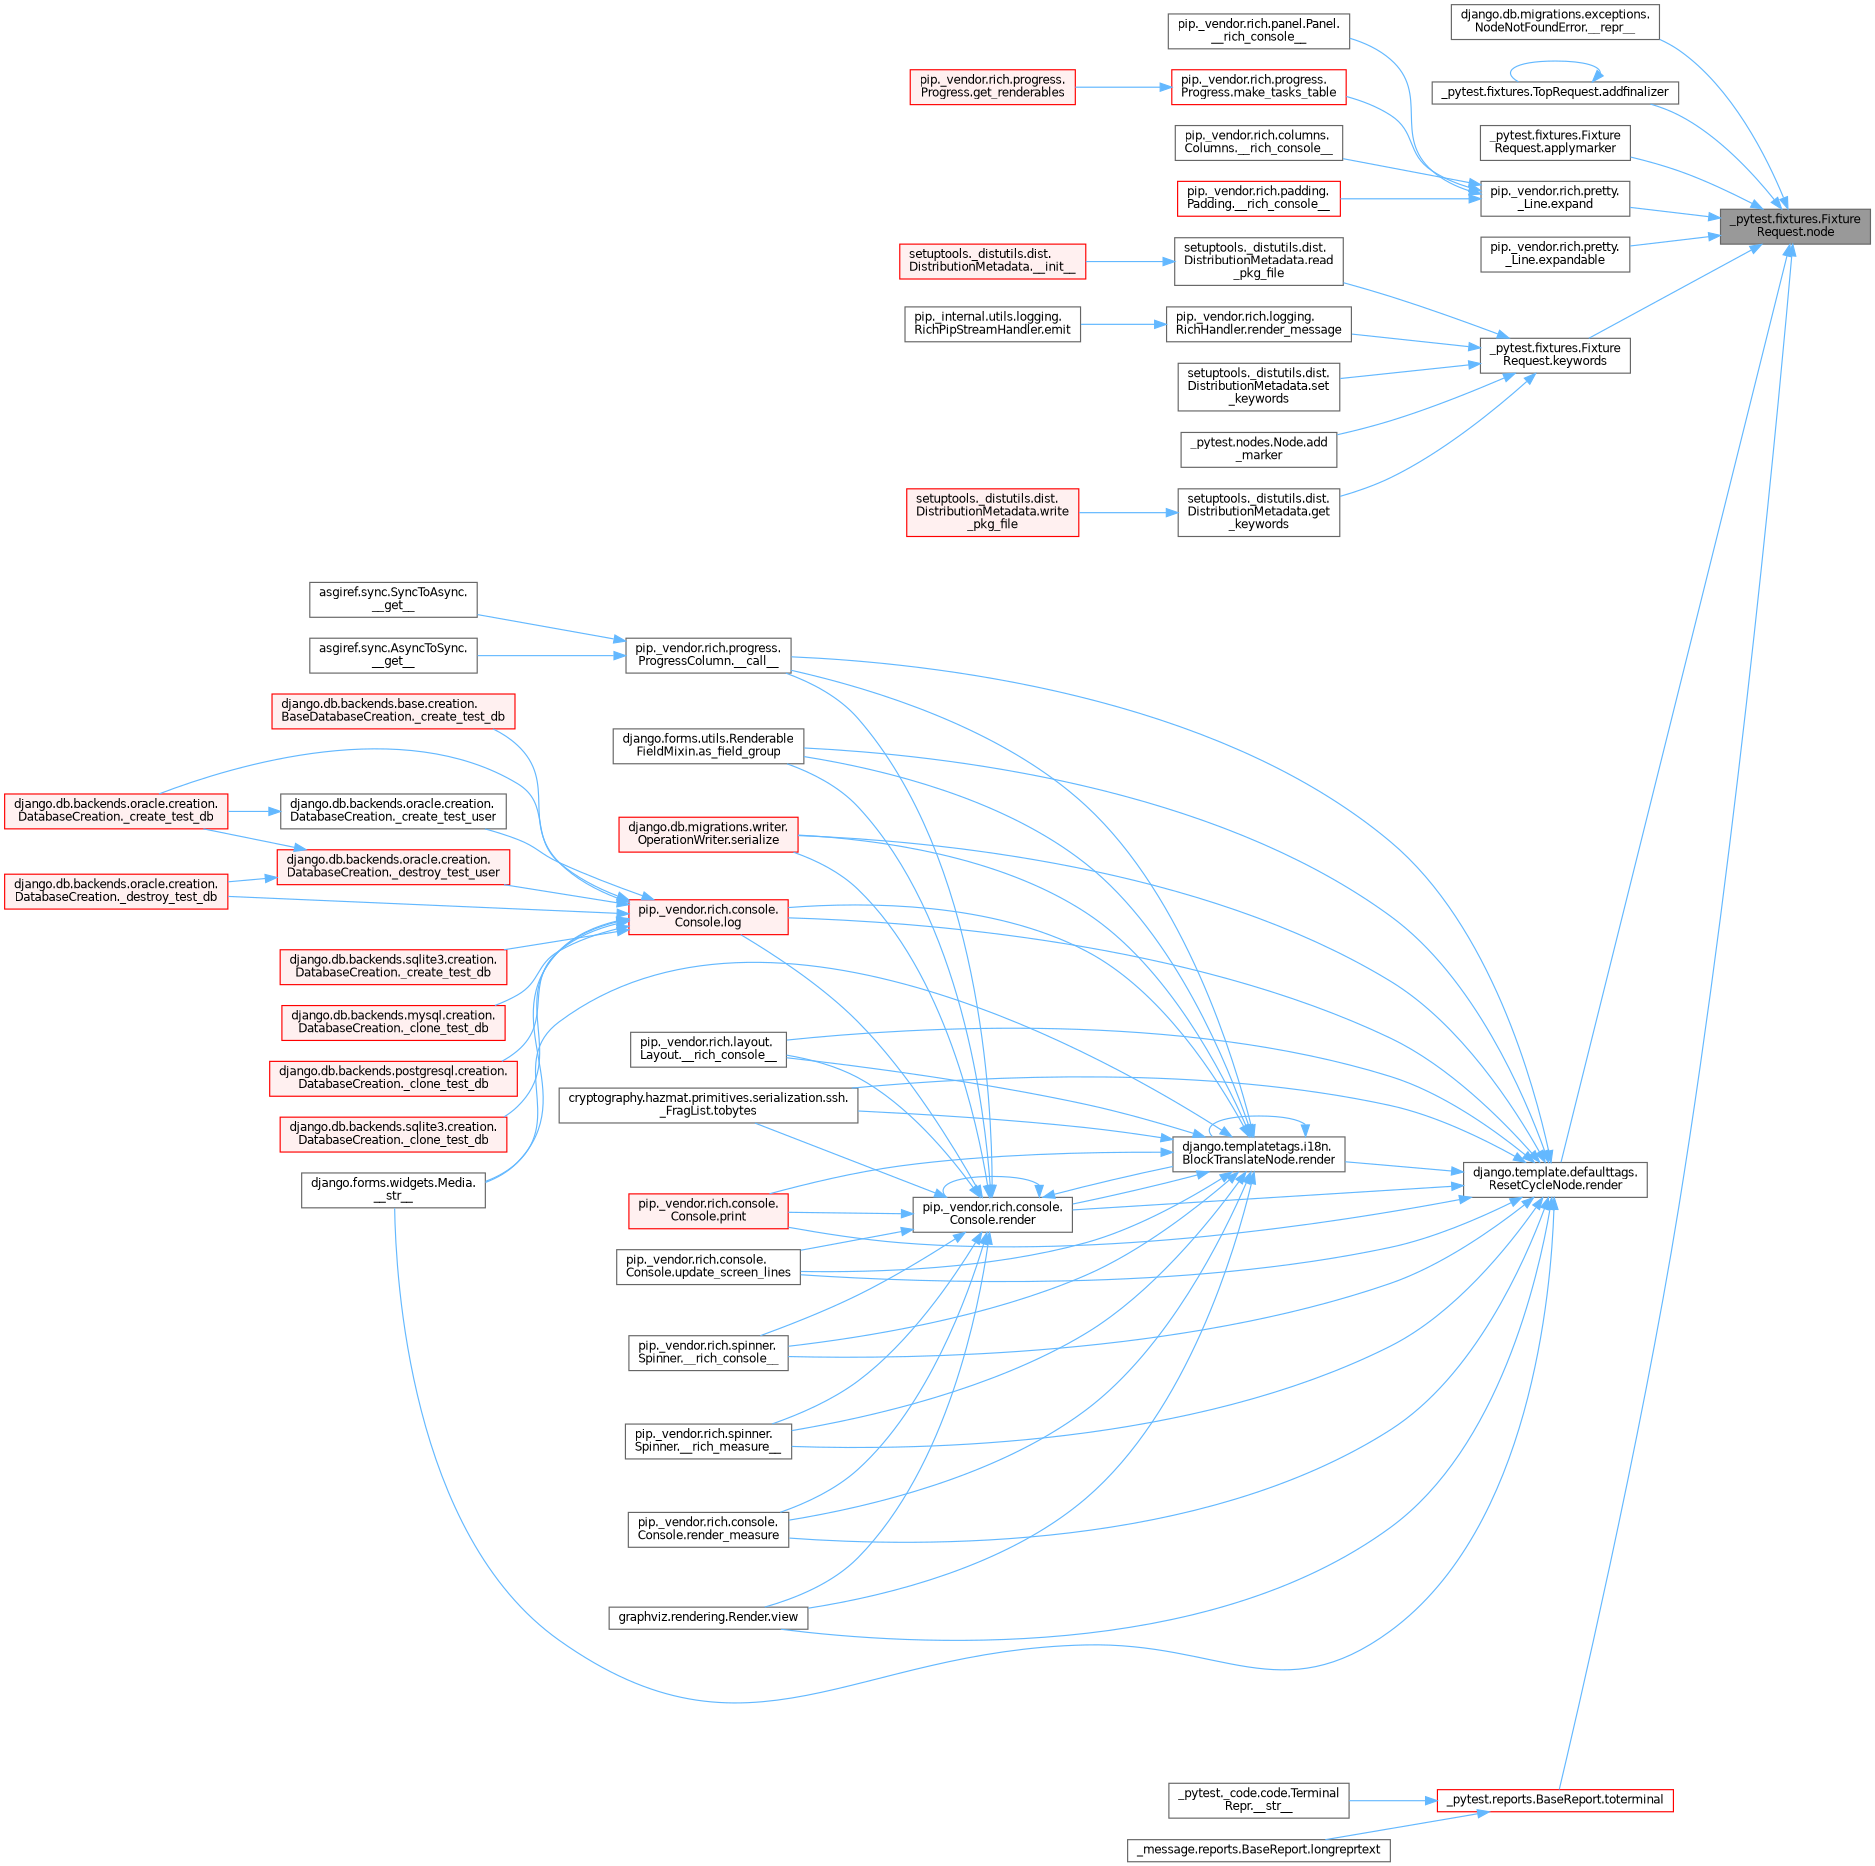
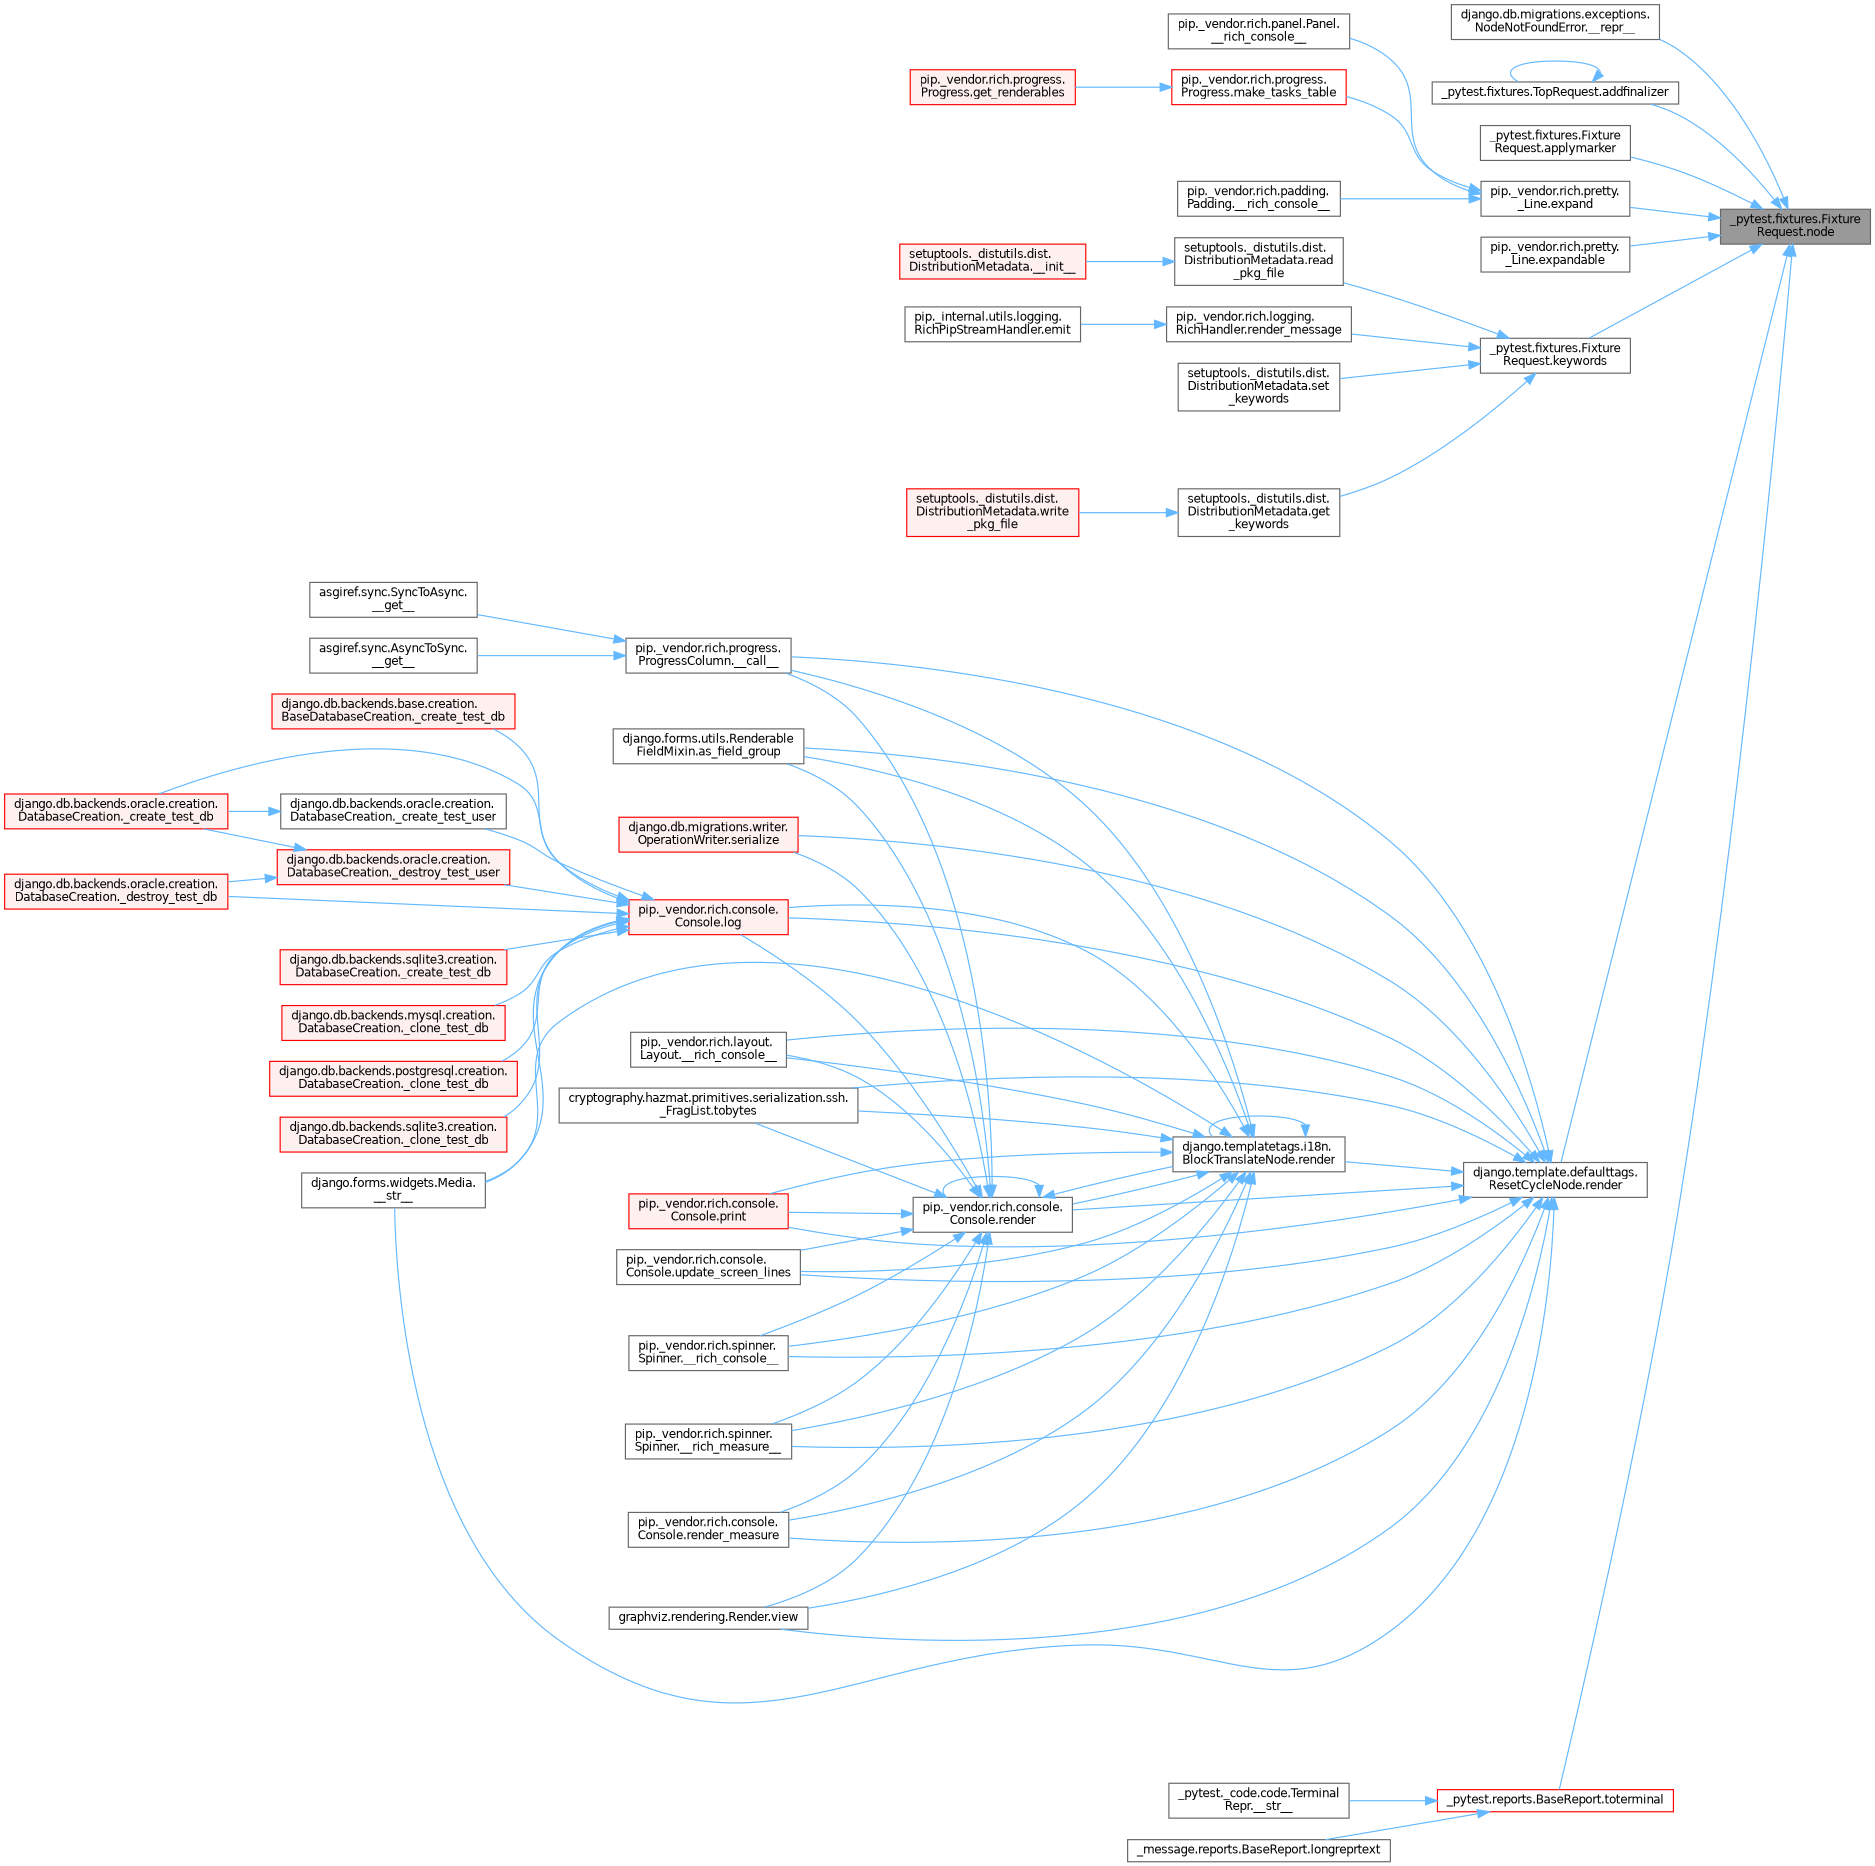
(1259, 143) -> none
(1259, 199) -> (1259, 199)
(1259, 450) -> none
(1072, 905) -> none
